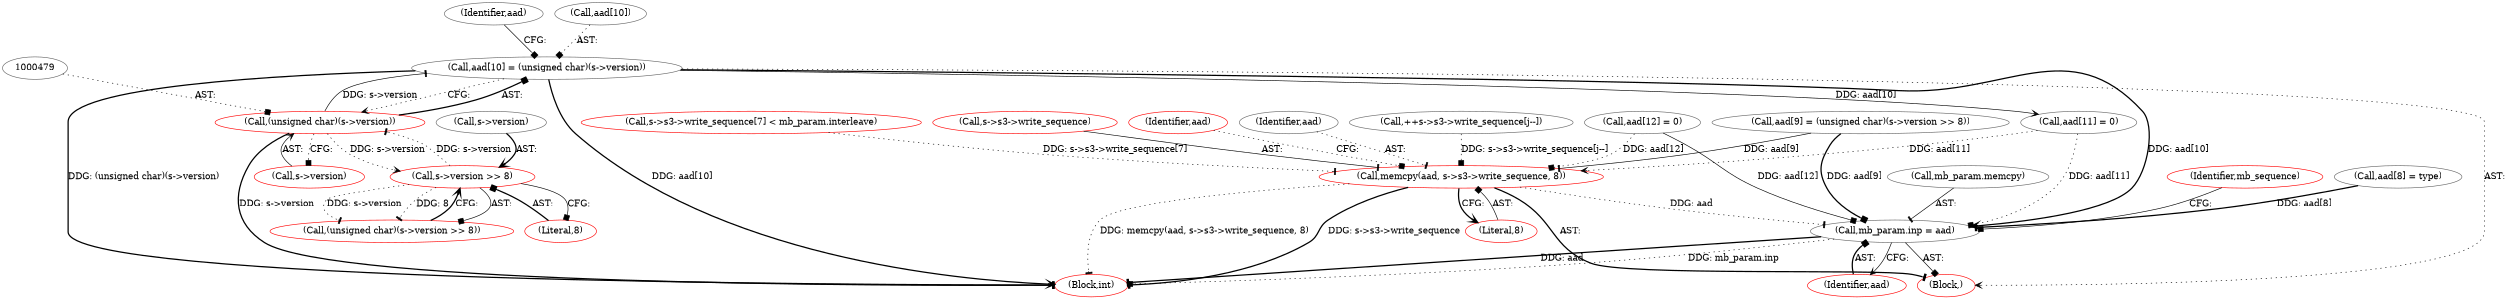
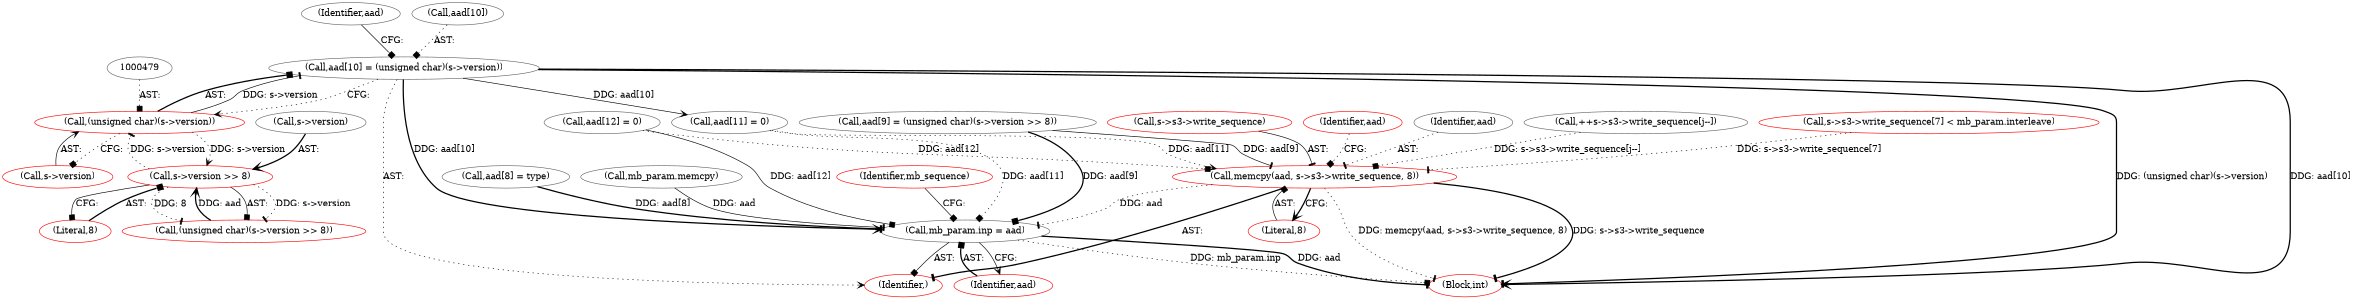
(468, 204) -> (220, 204)
(1948, 204) -> (734, 204)
(470, 273) -> none
(1946, 286) -> (903, 286)
